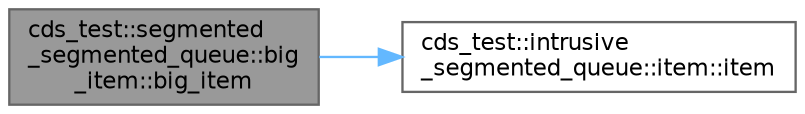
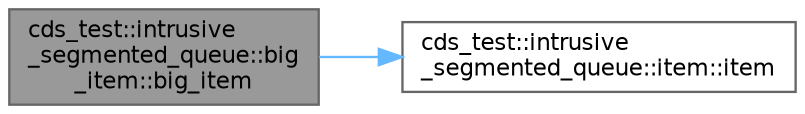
(164, 57) -> (164, 57)
